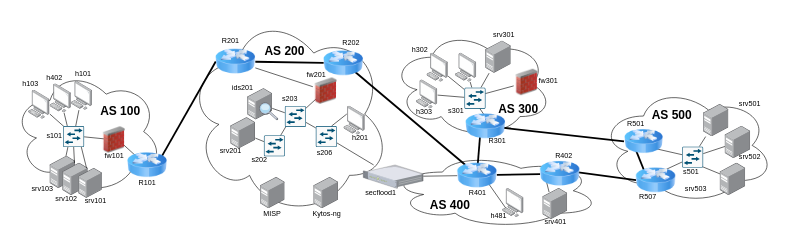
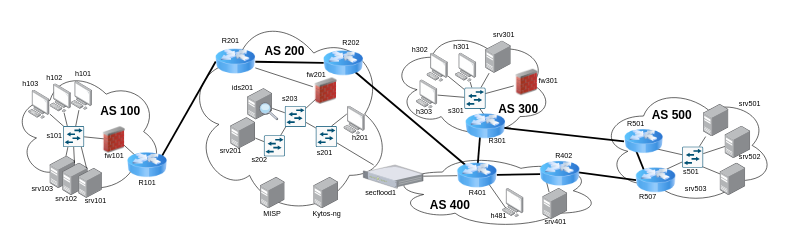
none -> (462, 47)
(54, 78) -> (54, 78)
(325, 153) -> (325, 153)
